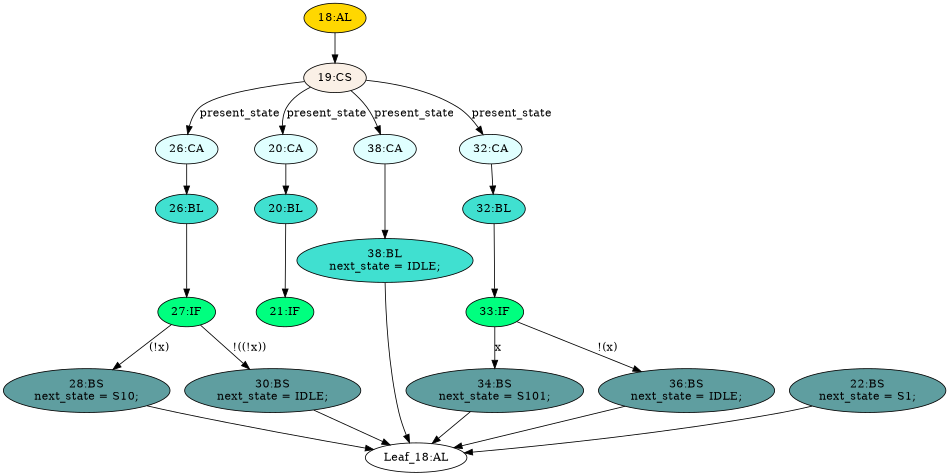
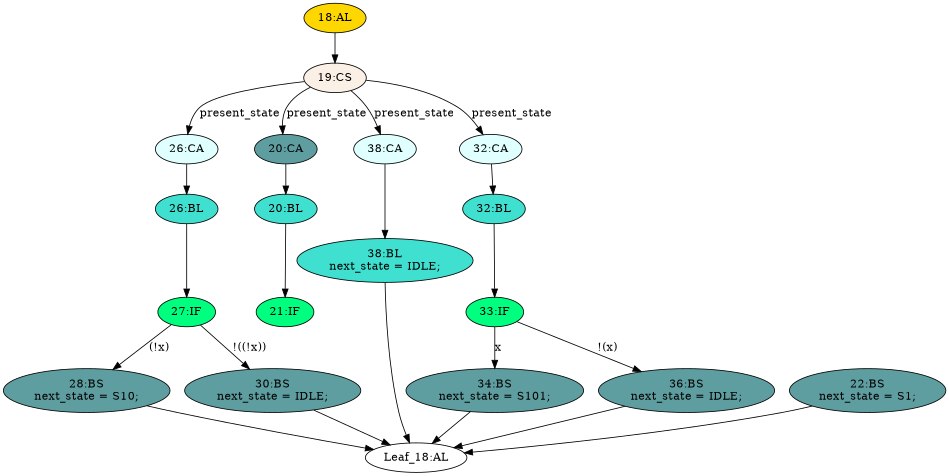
(286, 149) -> (286, 149)
